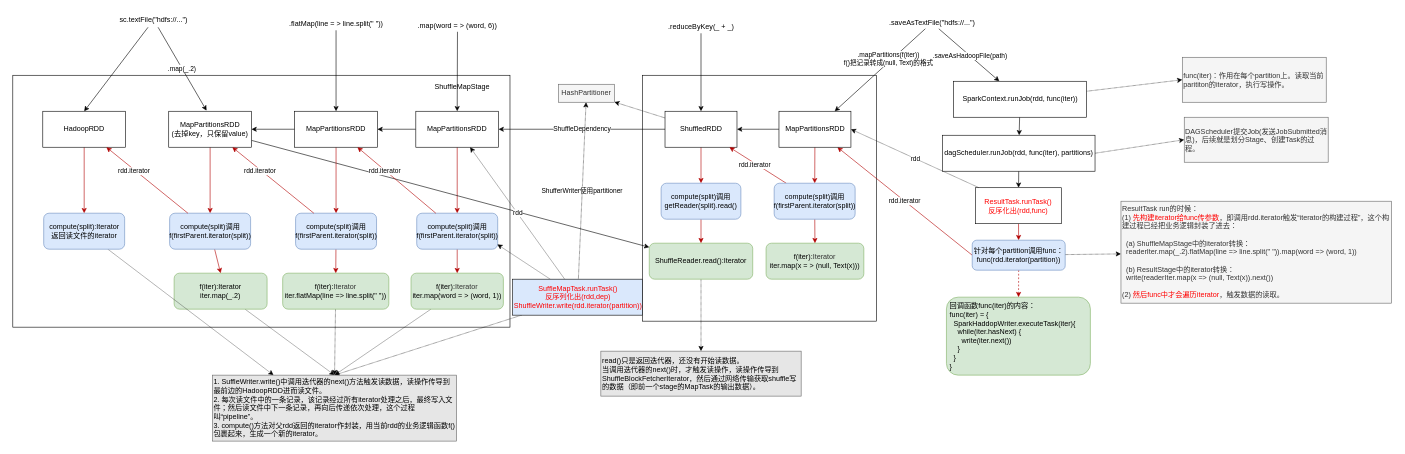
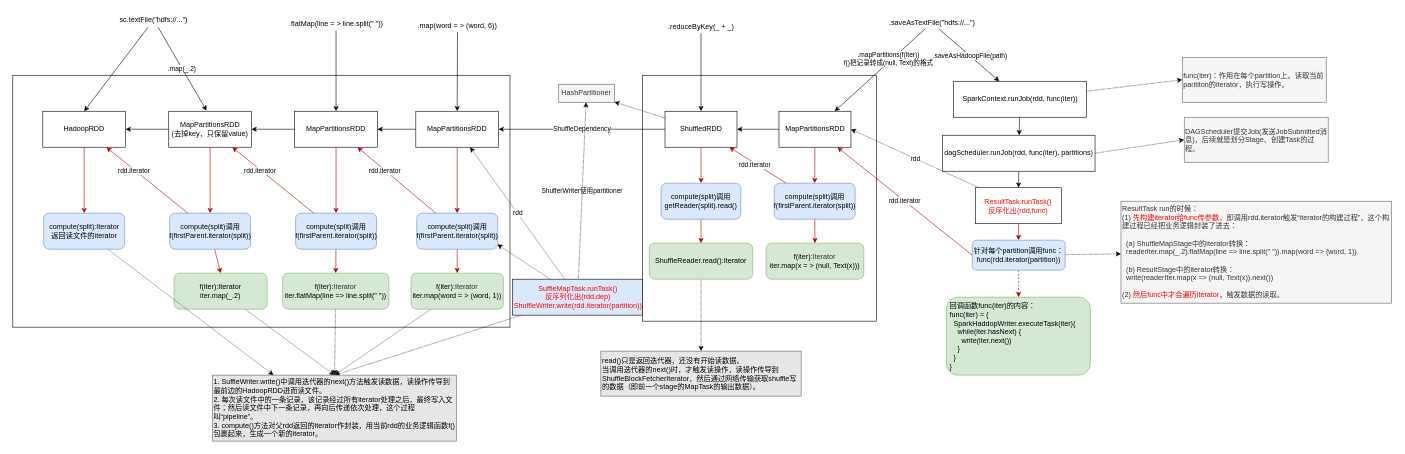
(462, 87) -> none
(583, 230) -> (131, 129)
